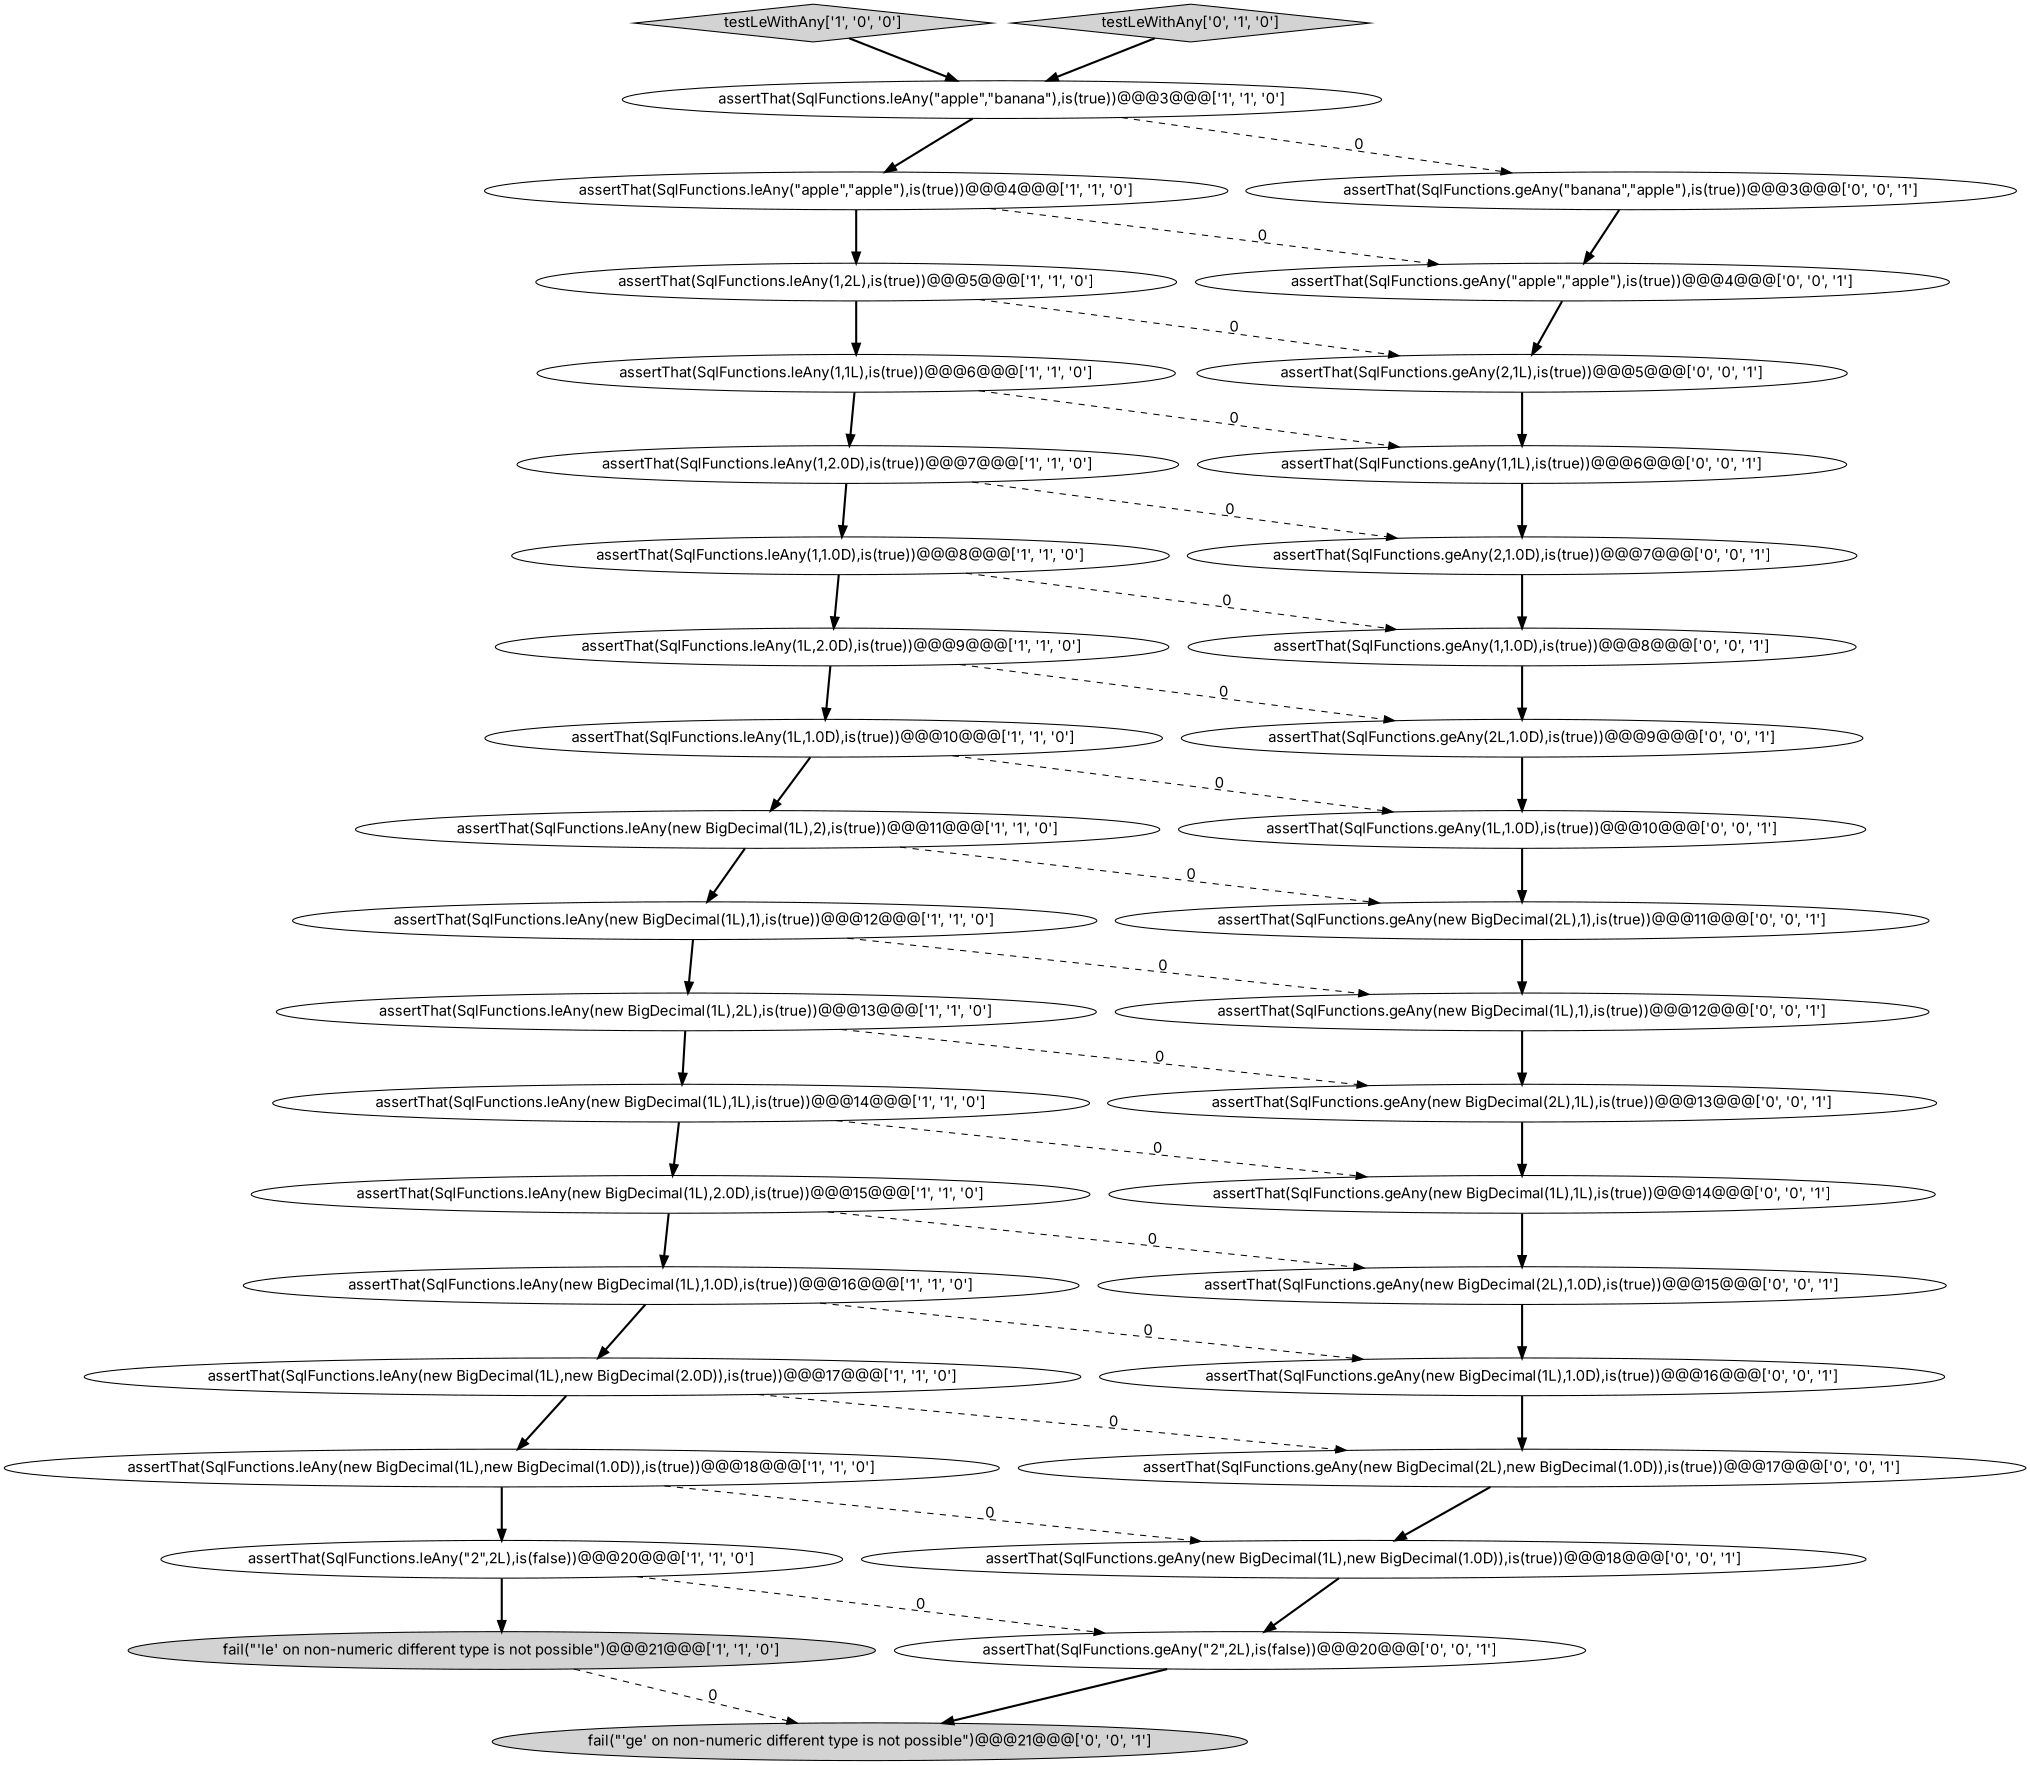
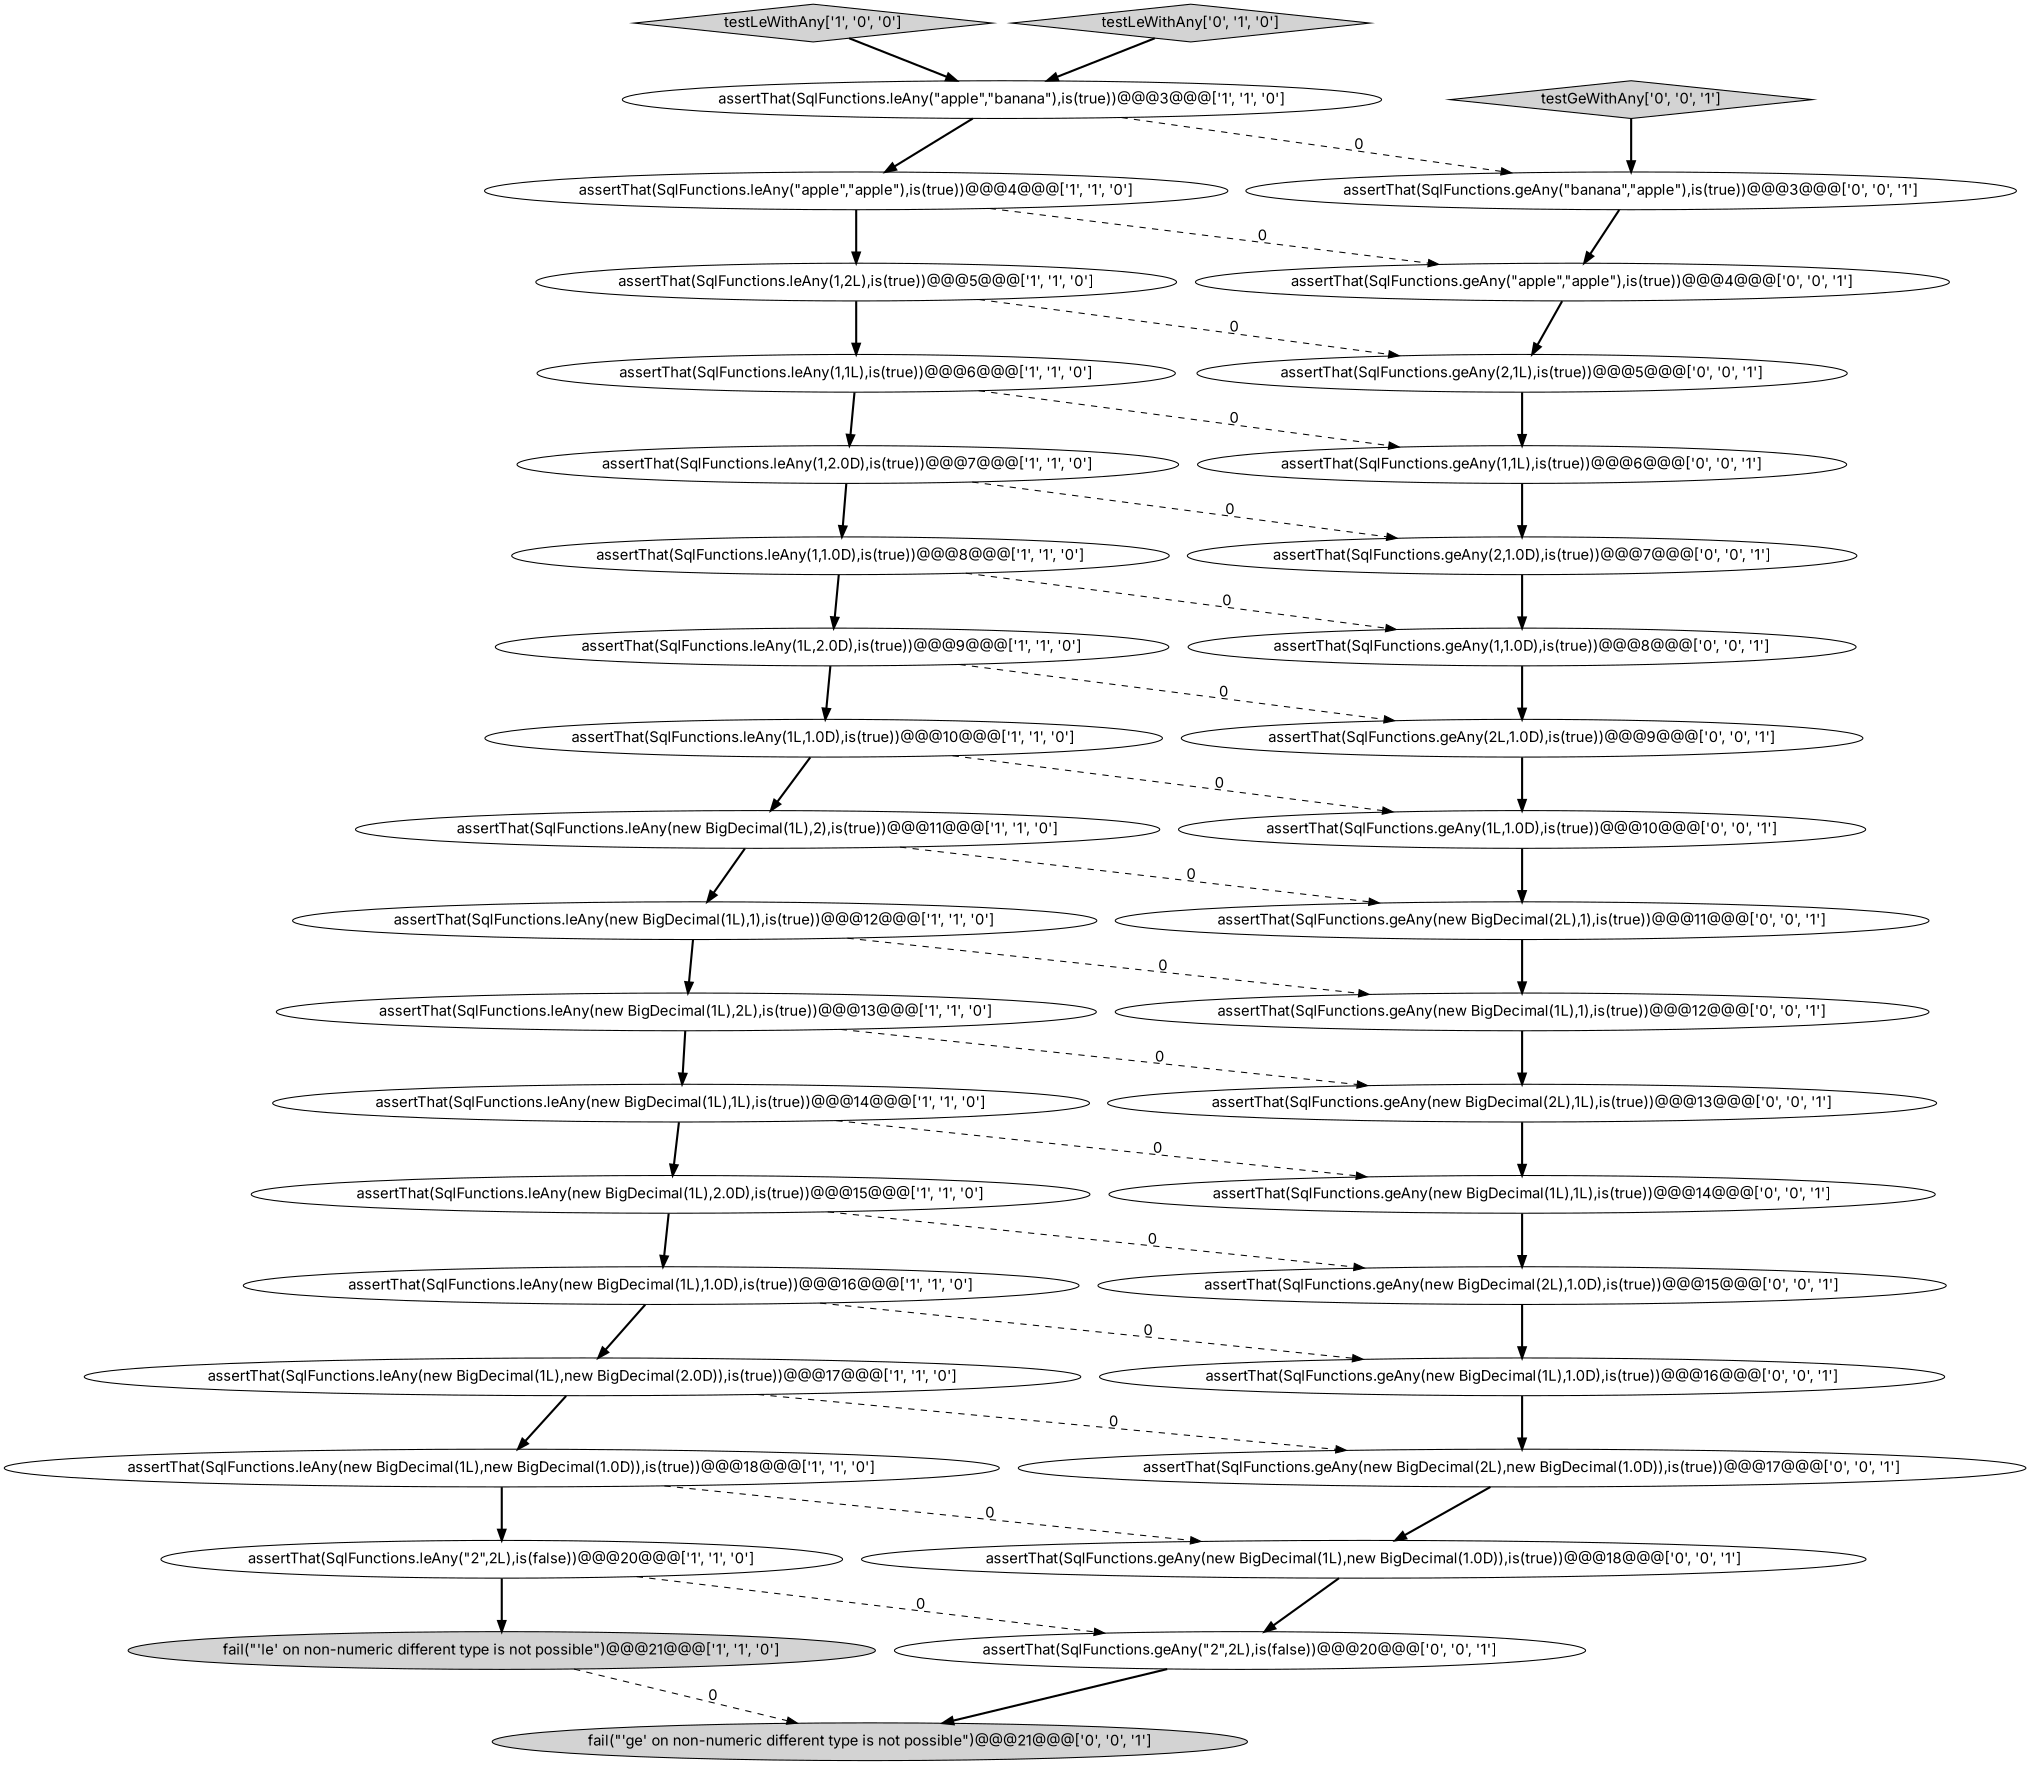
none -> (1631, 100)
